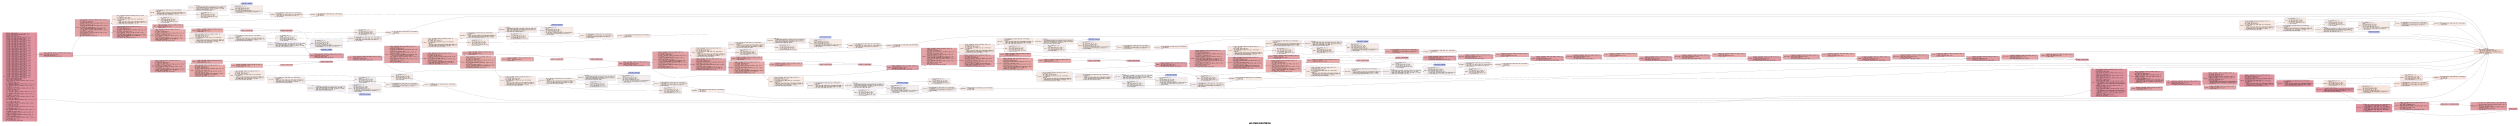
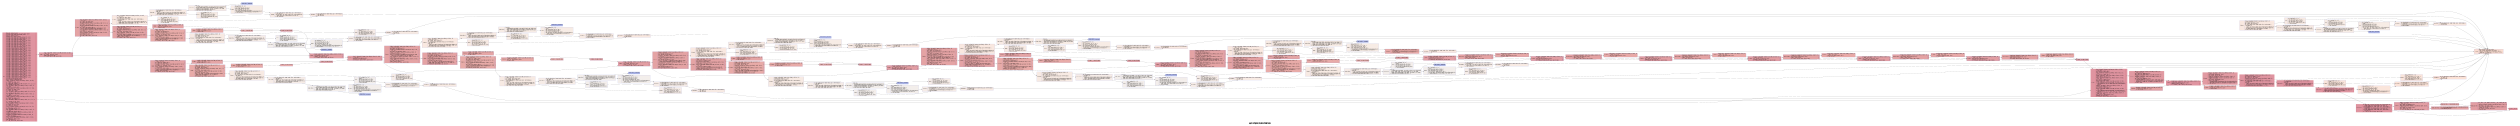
none -> (2450, 108)
